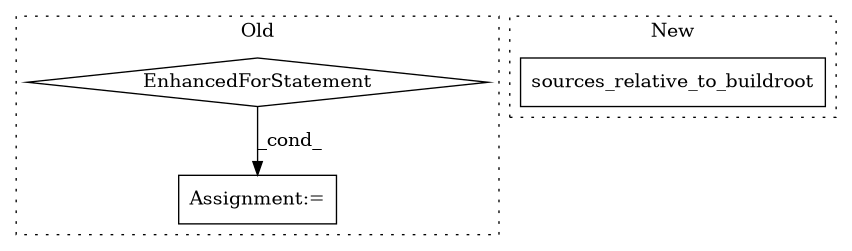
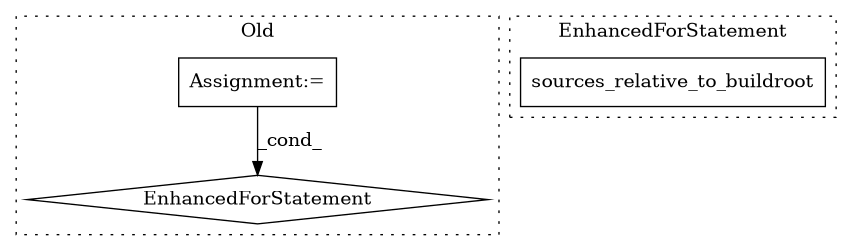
(673, 32) -> (673, 32)
(258, 134) -> (258, 134)
